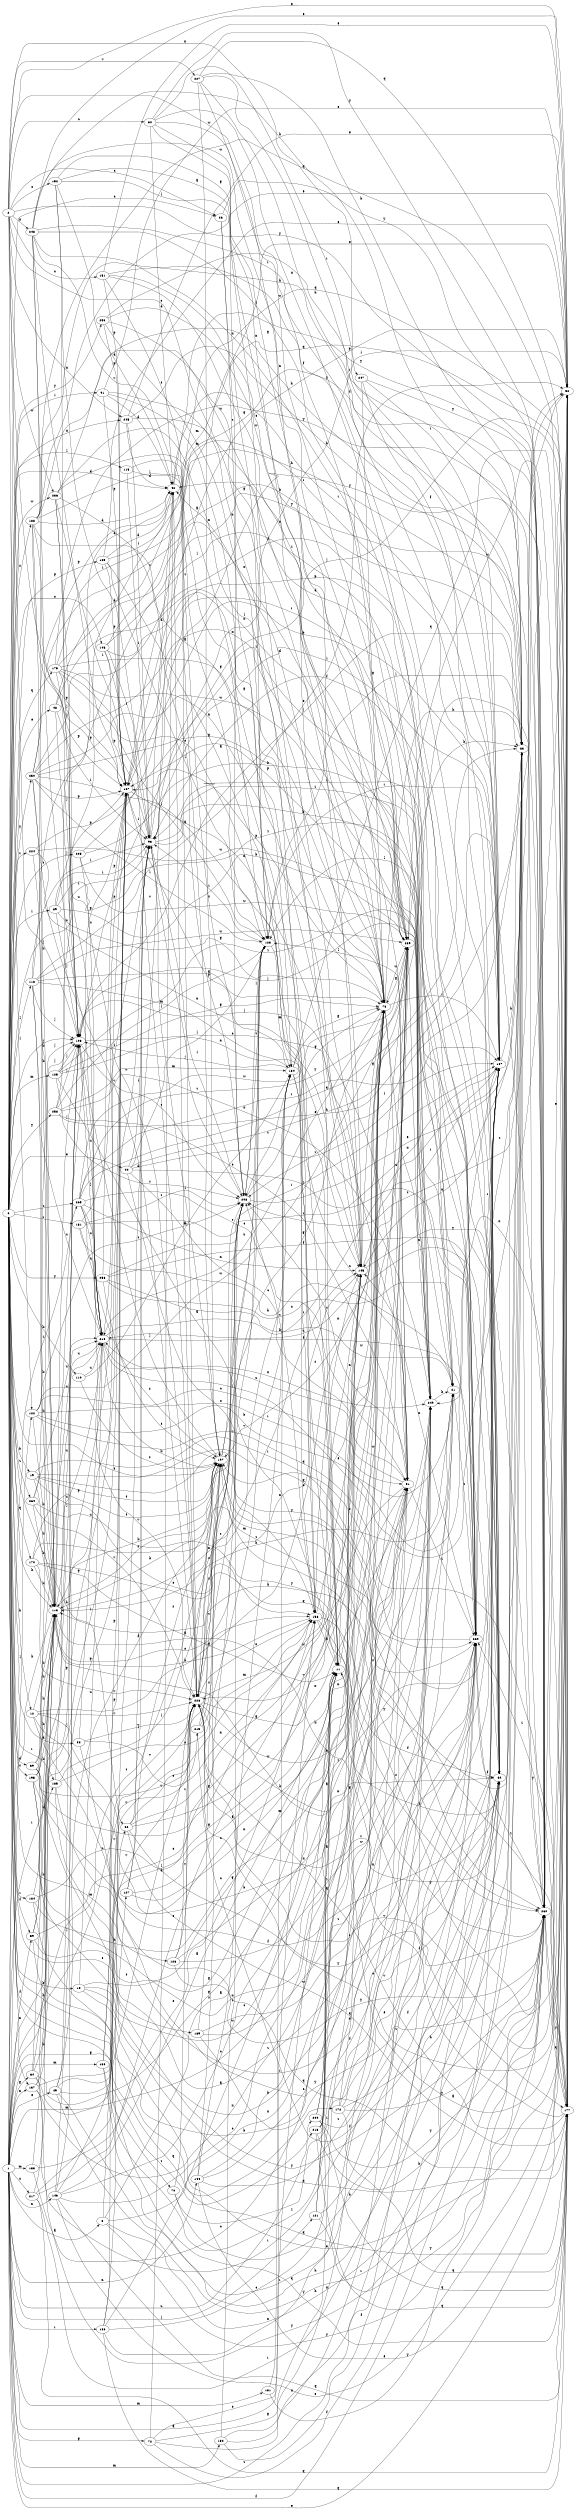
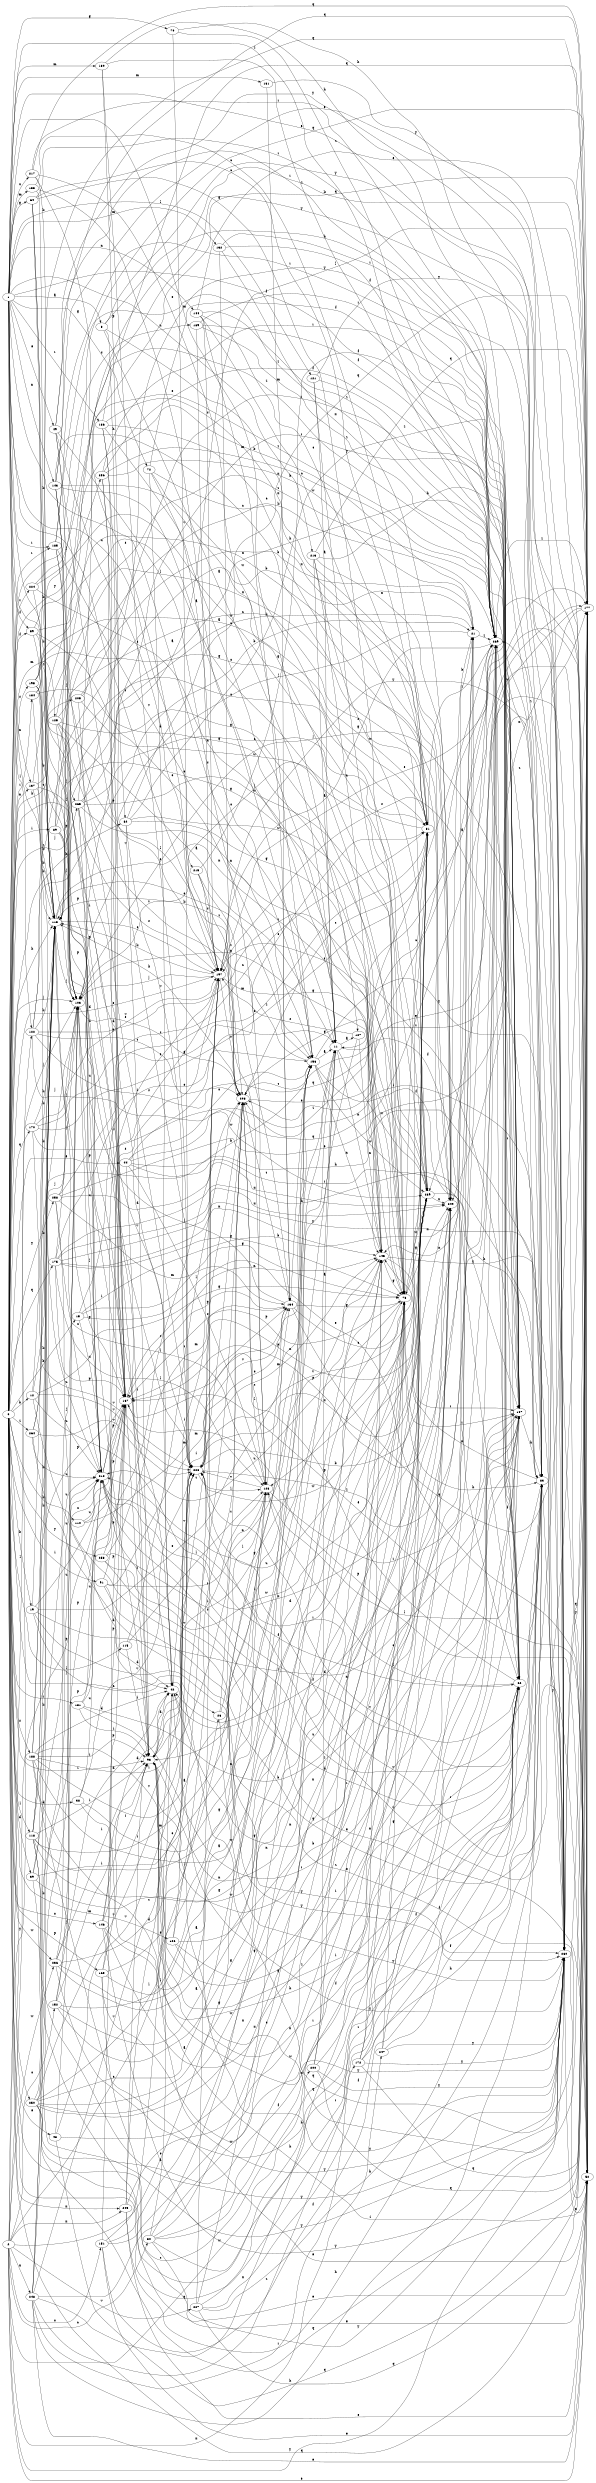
(162, 1451) -> (161, 1054)
(565, 1517) -> none
(253, 1802) -> (346, 1041)
(334, 1805) -> (193, 1171)
